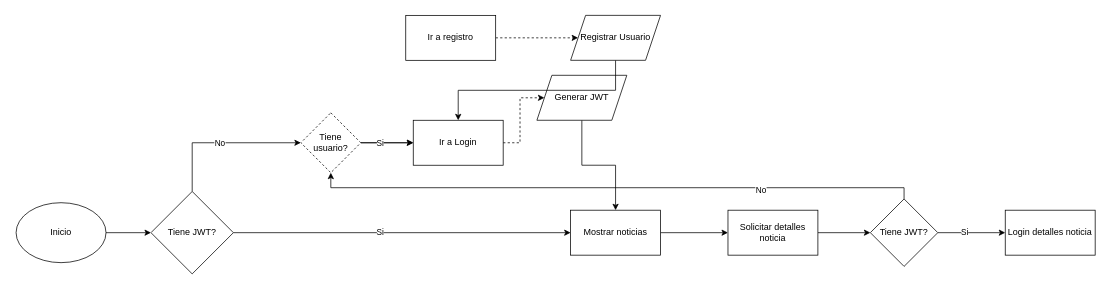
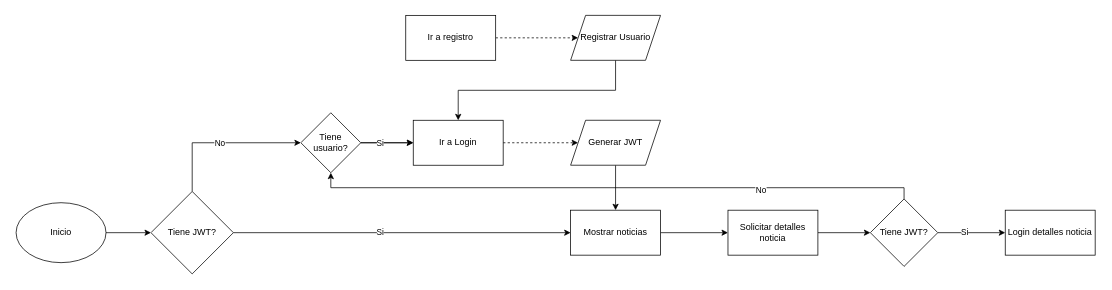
(582, 98) -> (615, 143)
(330, 143) -> (330, 143)
